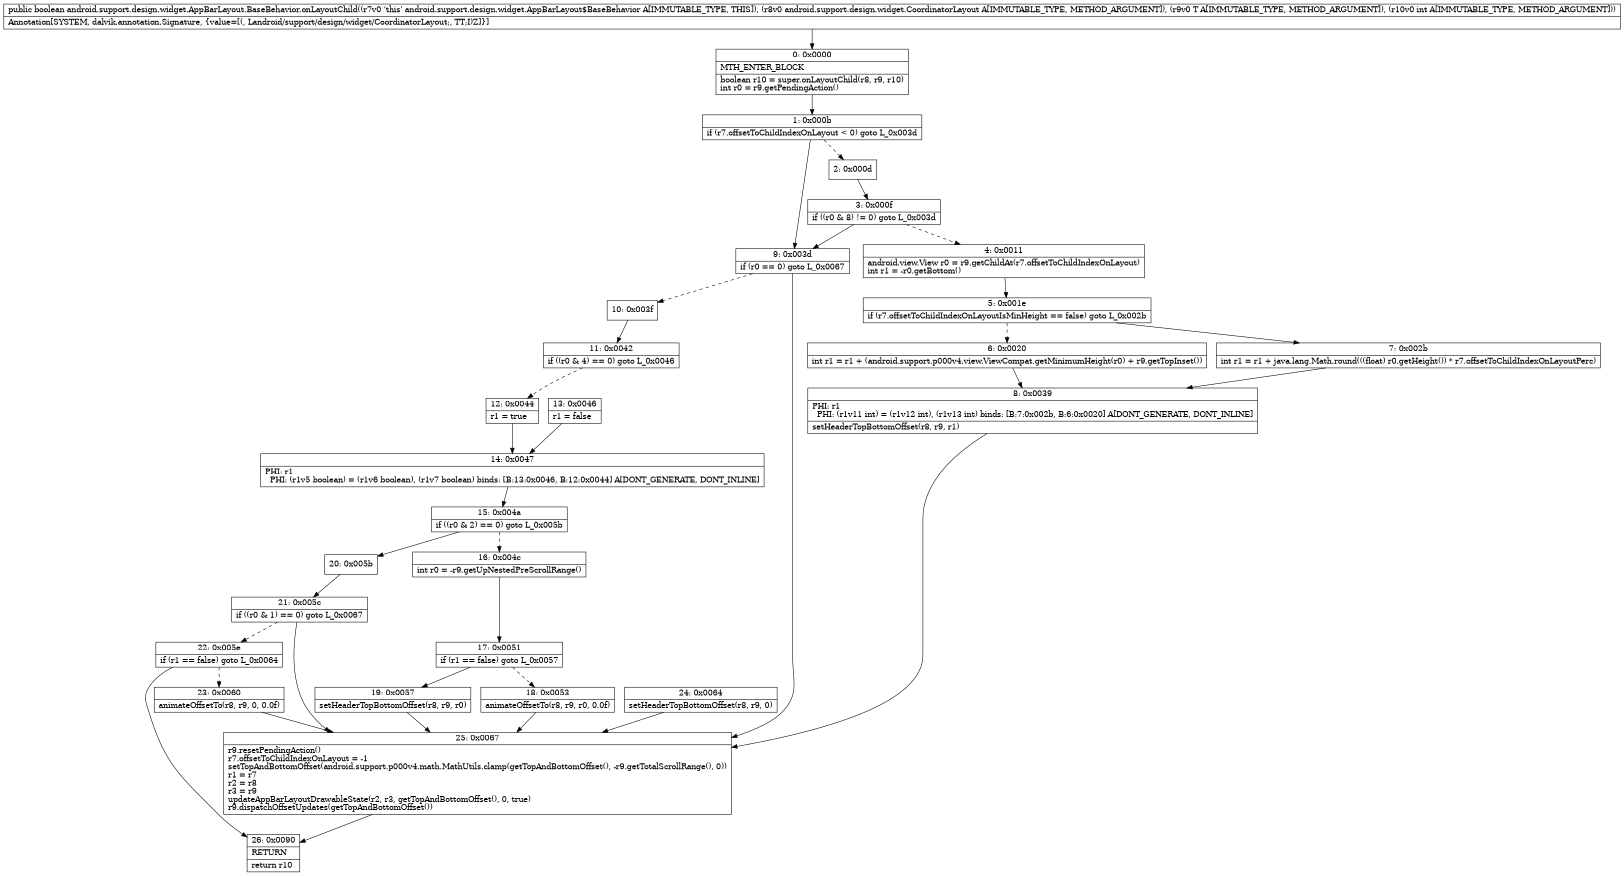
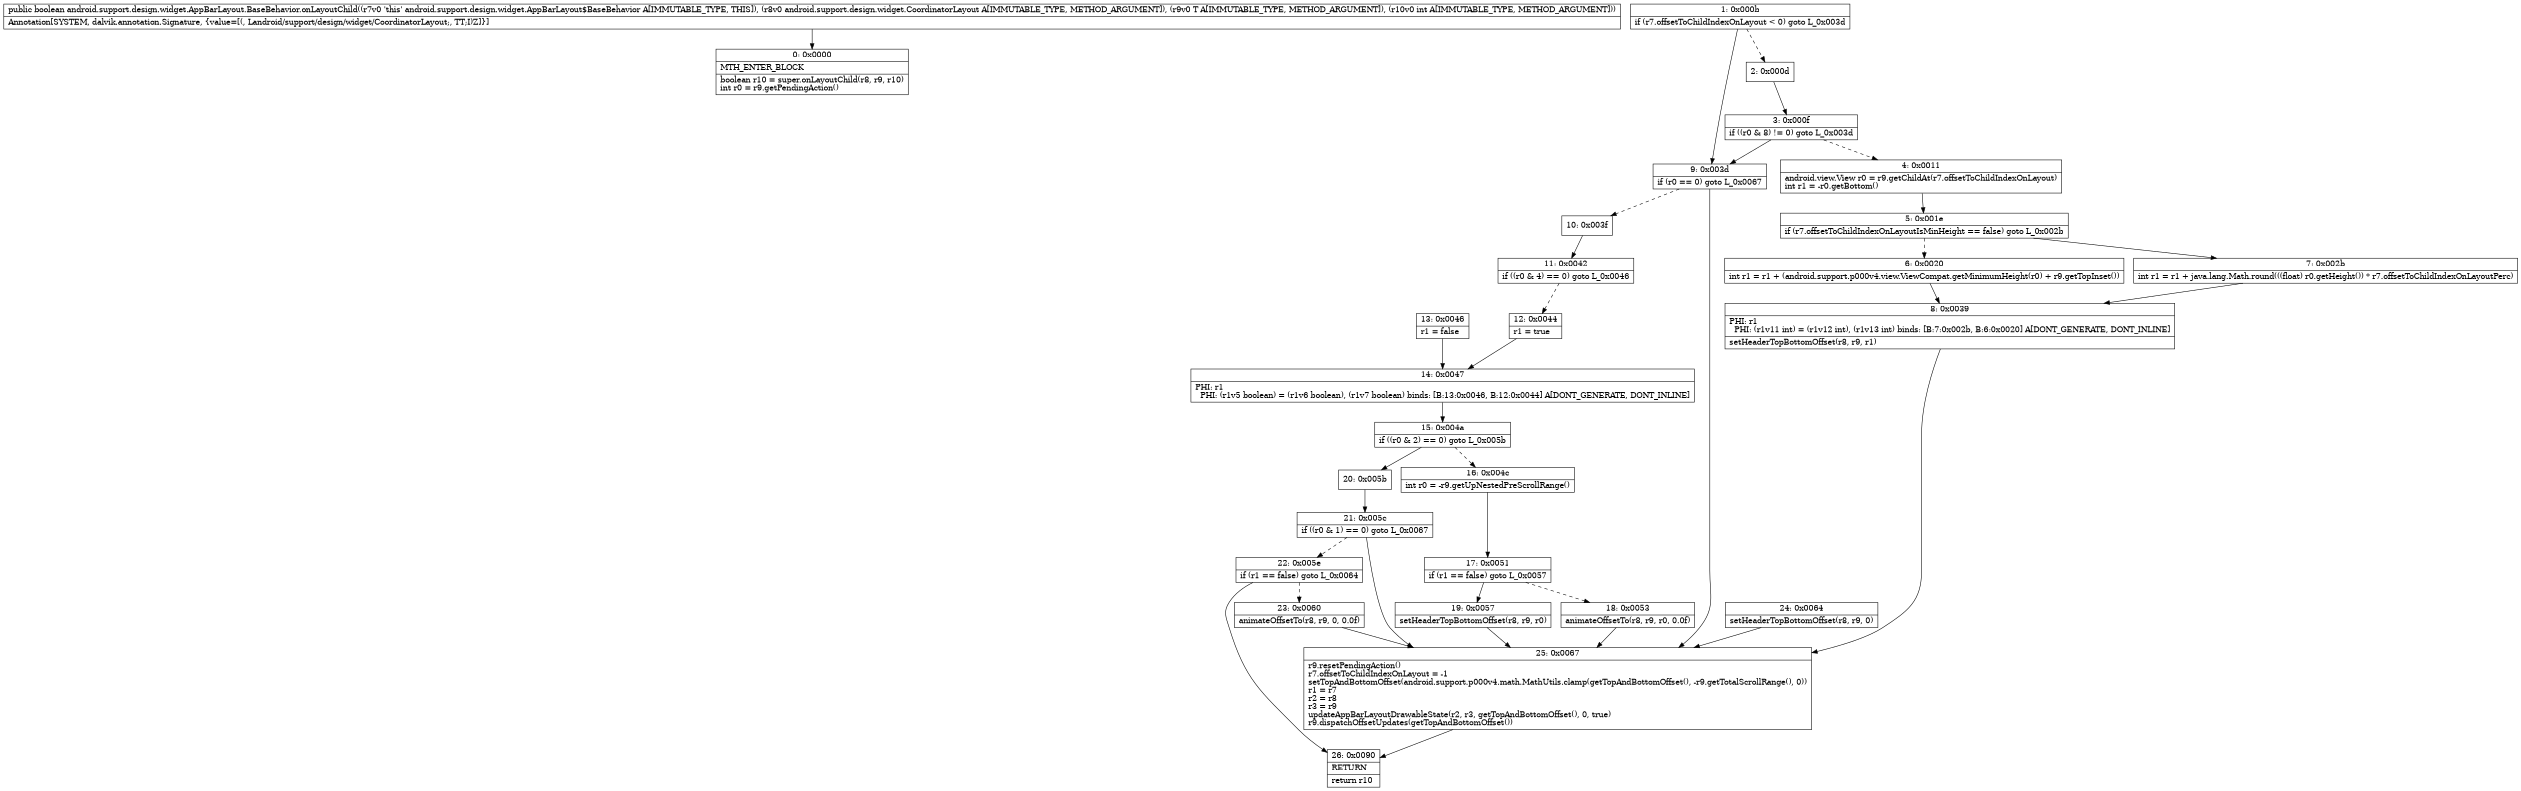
(812, 102) -> none
